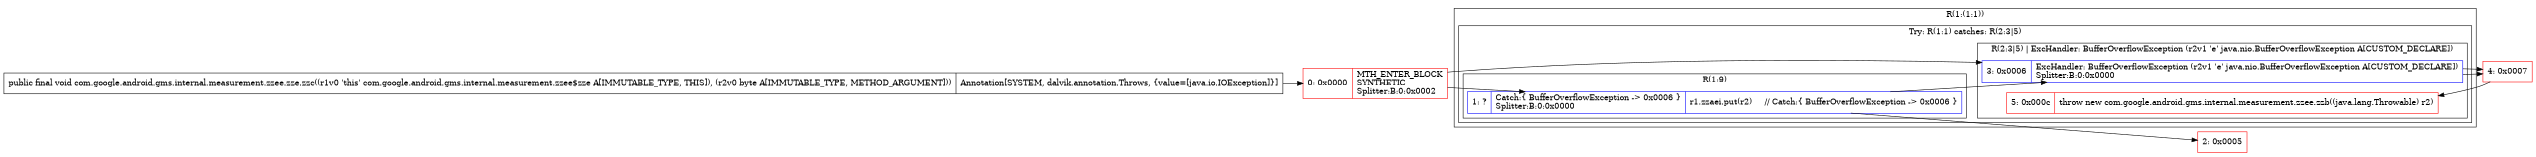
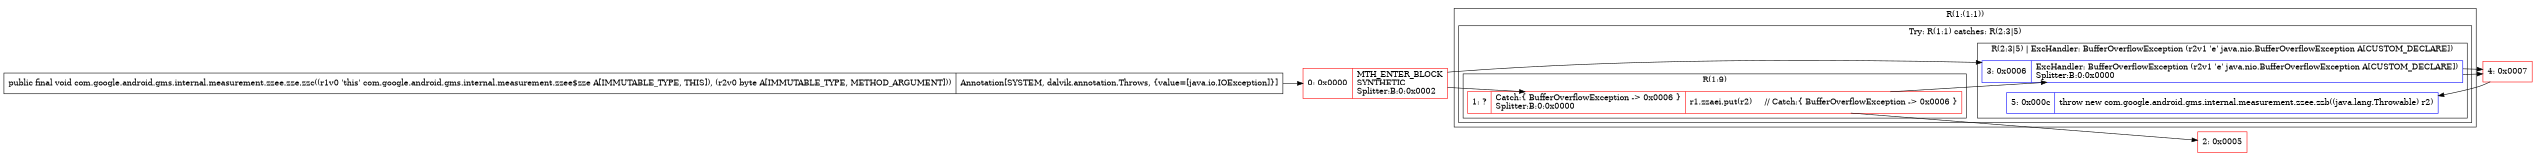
(1715, 102) -> (1715, 102)
(2222, 103) -> (2222, 103)
